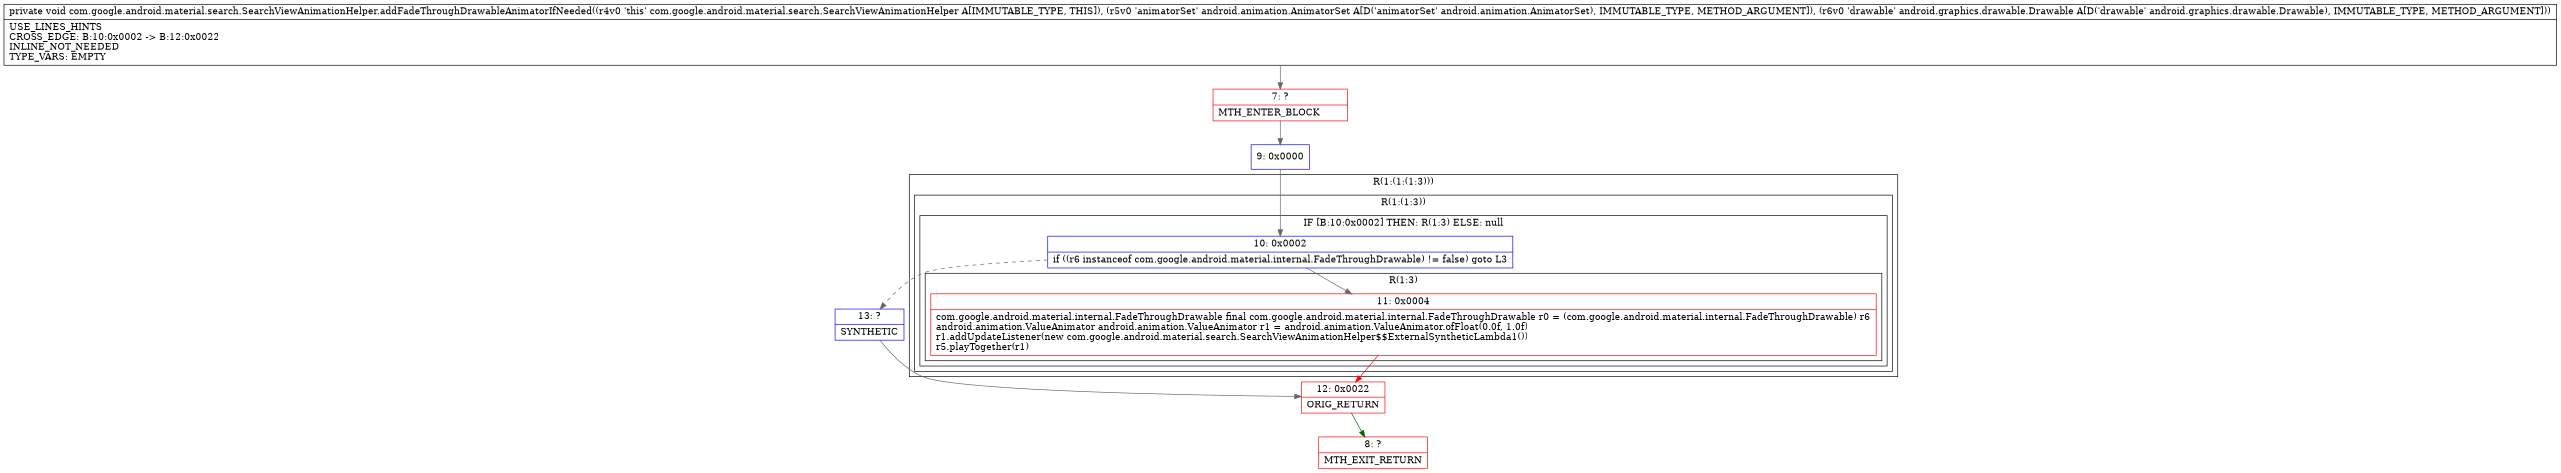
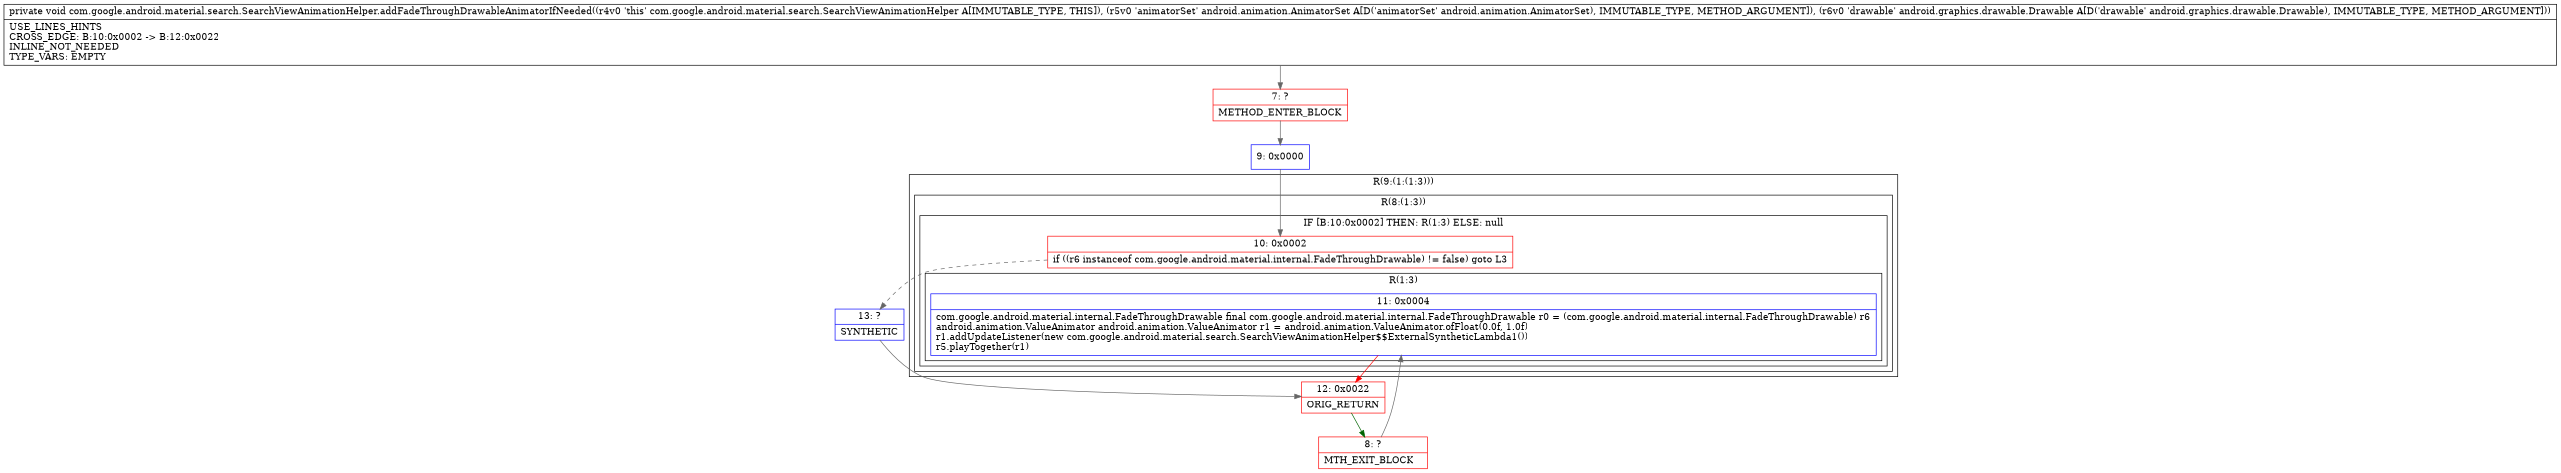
(1269, 113) -> (1280, 113)
(1404, 182) -> (1404, 182)
(1404, 203) -> (1404, 203)
(1280, 252) -> (1280, 252)
(1326, 279) -> (1394, 400)
(1404, 325) -> (1404, 325)
(1373, 460) -> (1369, 460)
